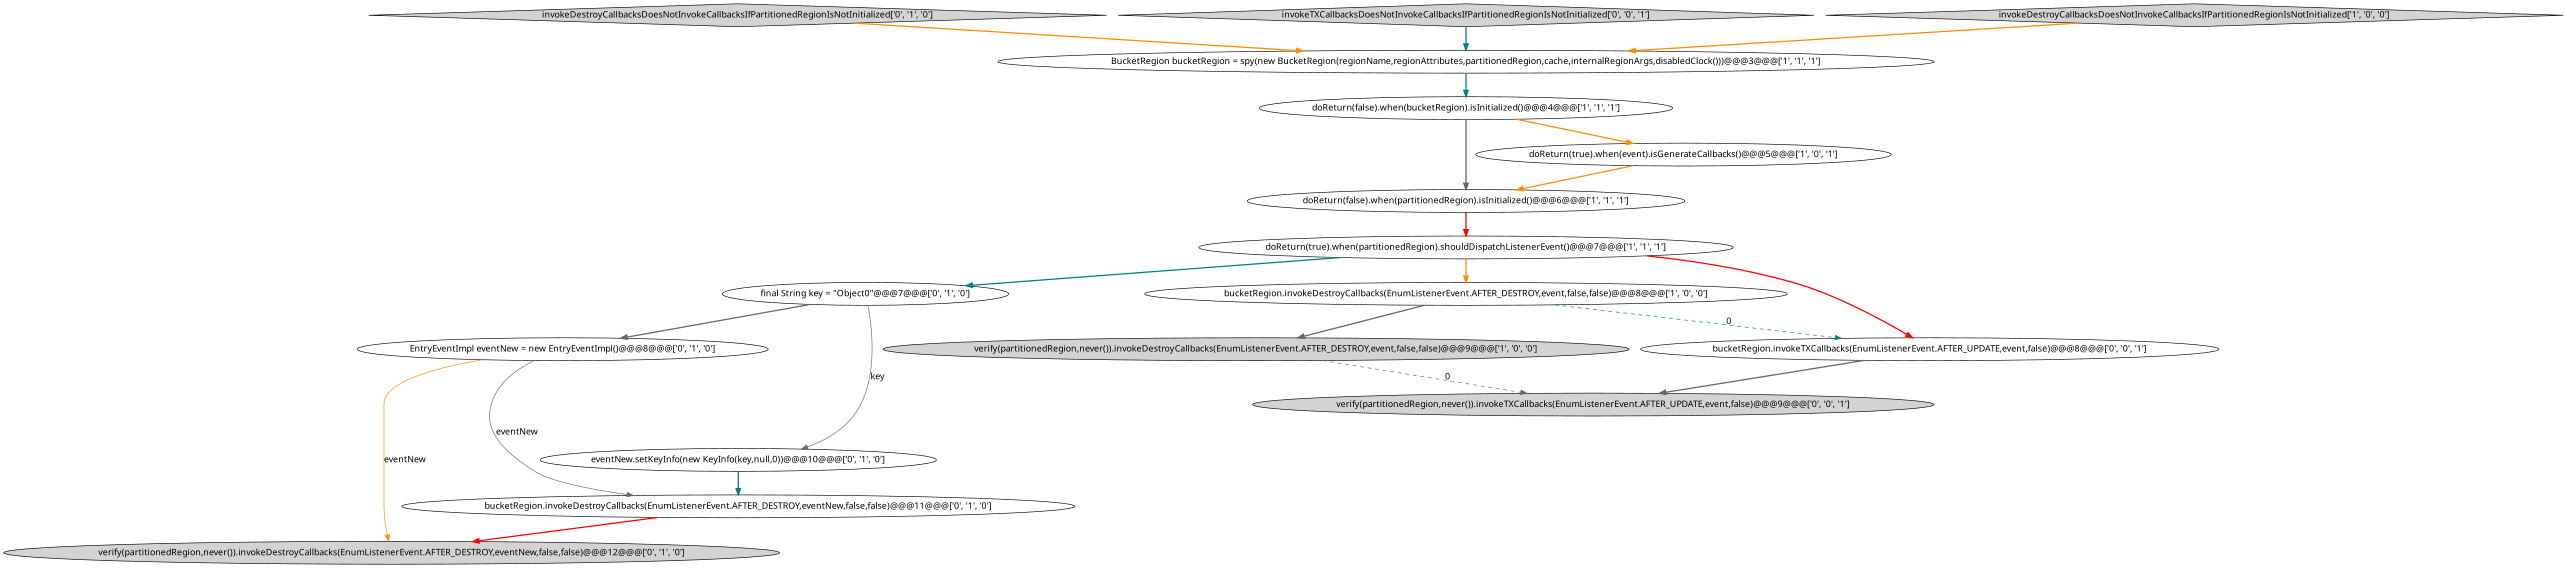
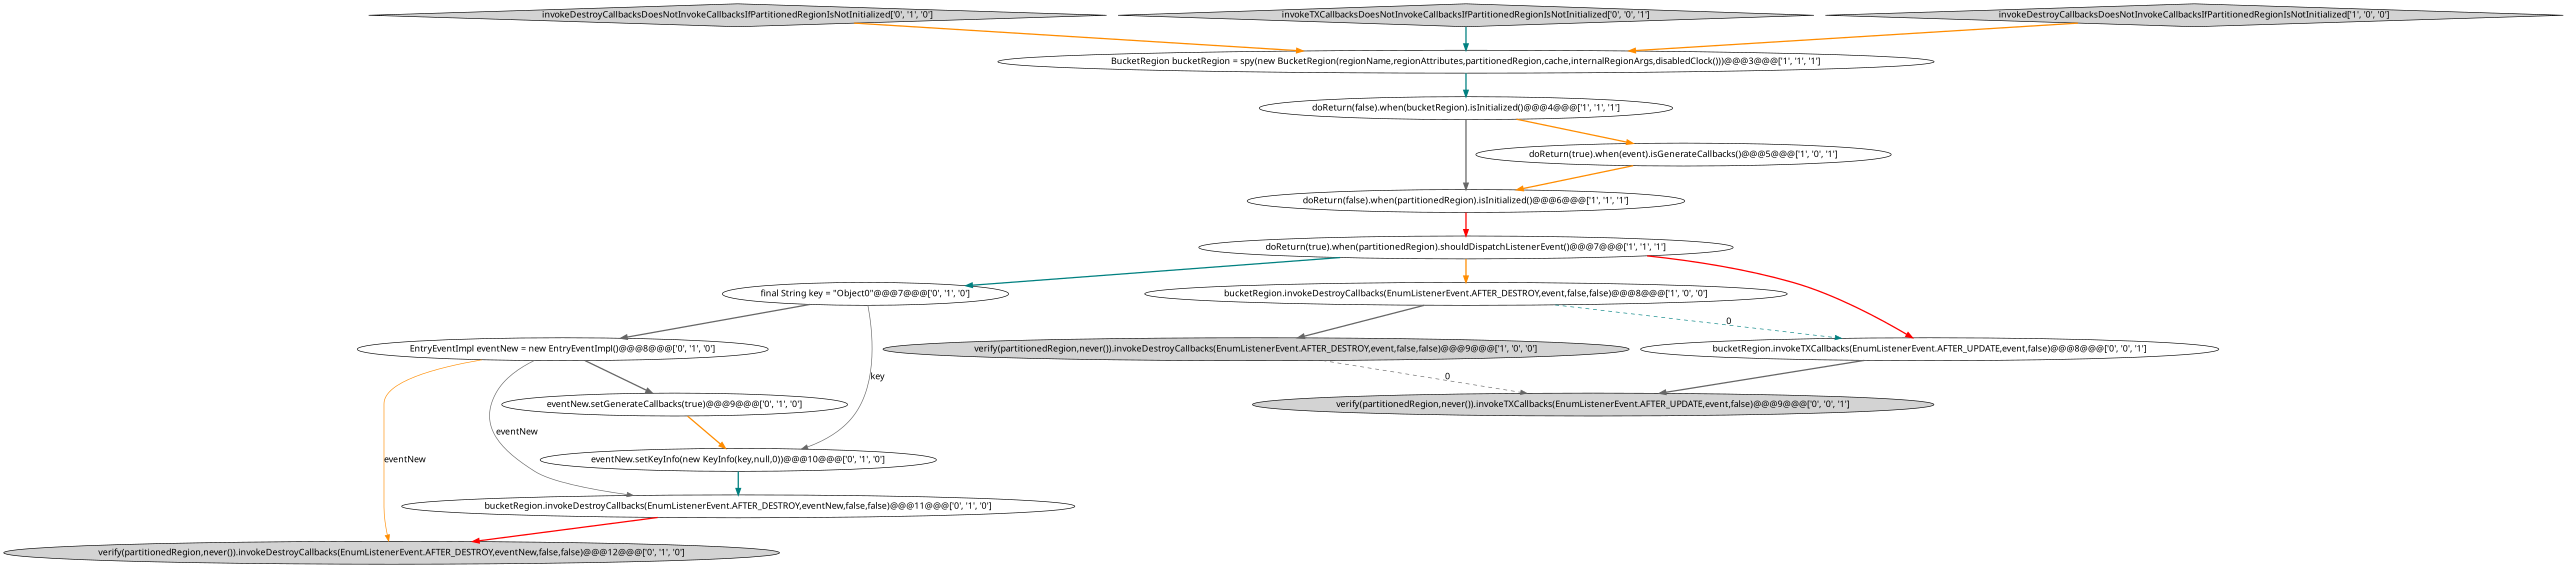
none -> (675, 405)
